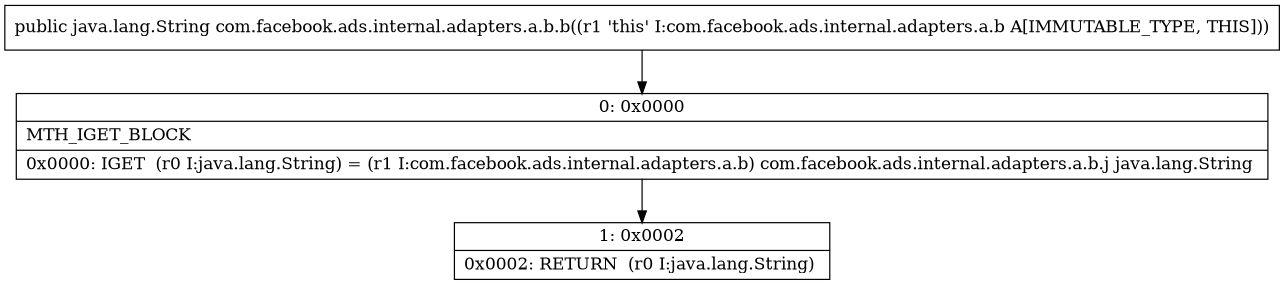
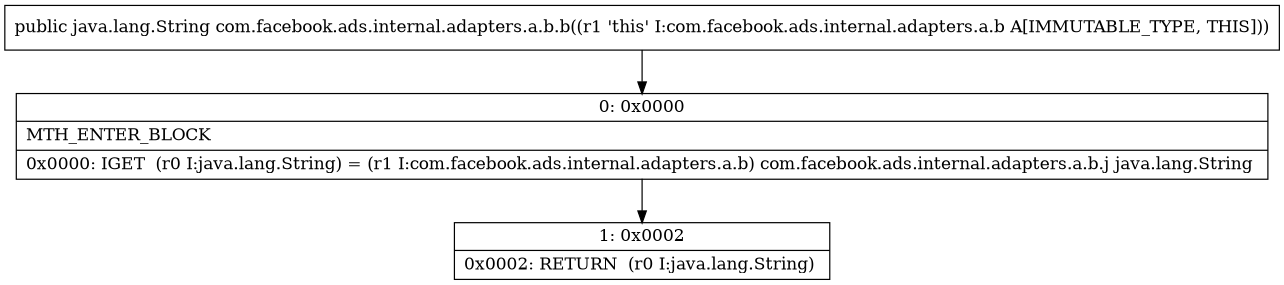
(109, 135) -> (119, 135)
